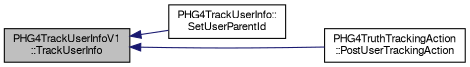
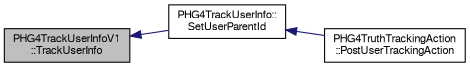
(233, 48) -> (310, 33)
